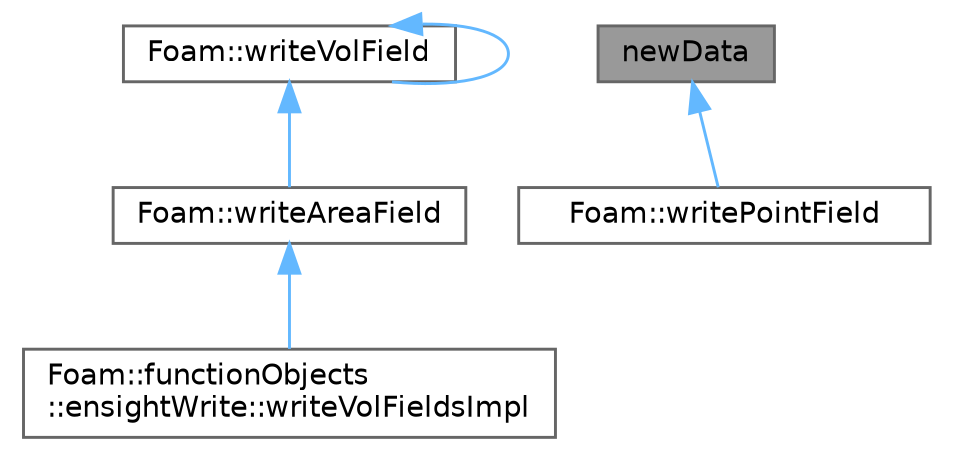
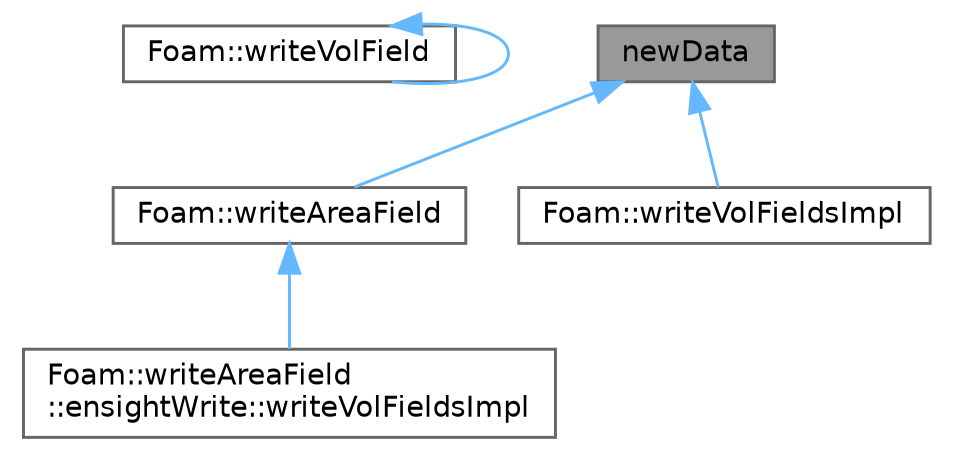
(289, 150) -> (475, 140)
(724, 215) -> (724, 215)
(289, 393) -> (289, 393)
